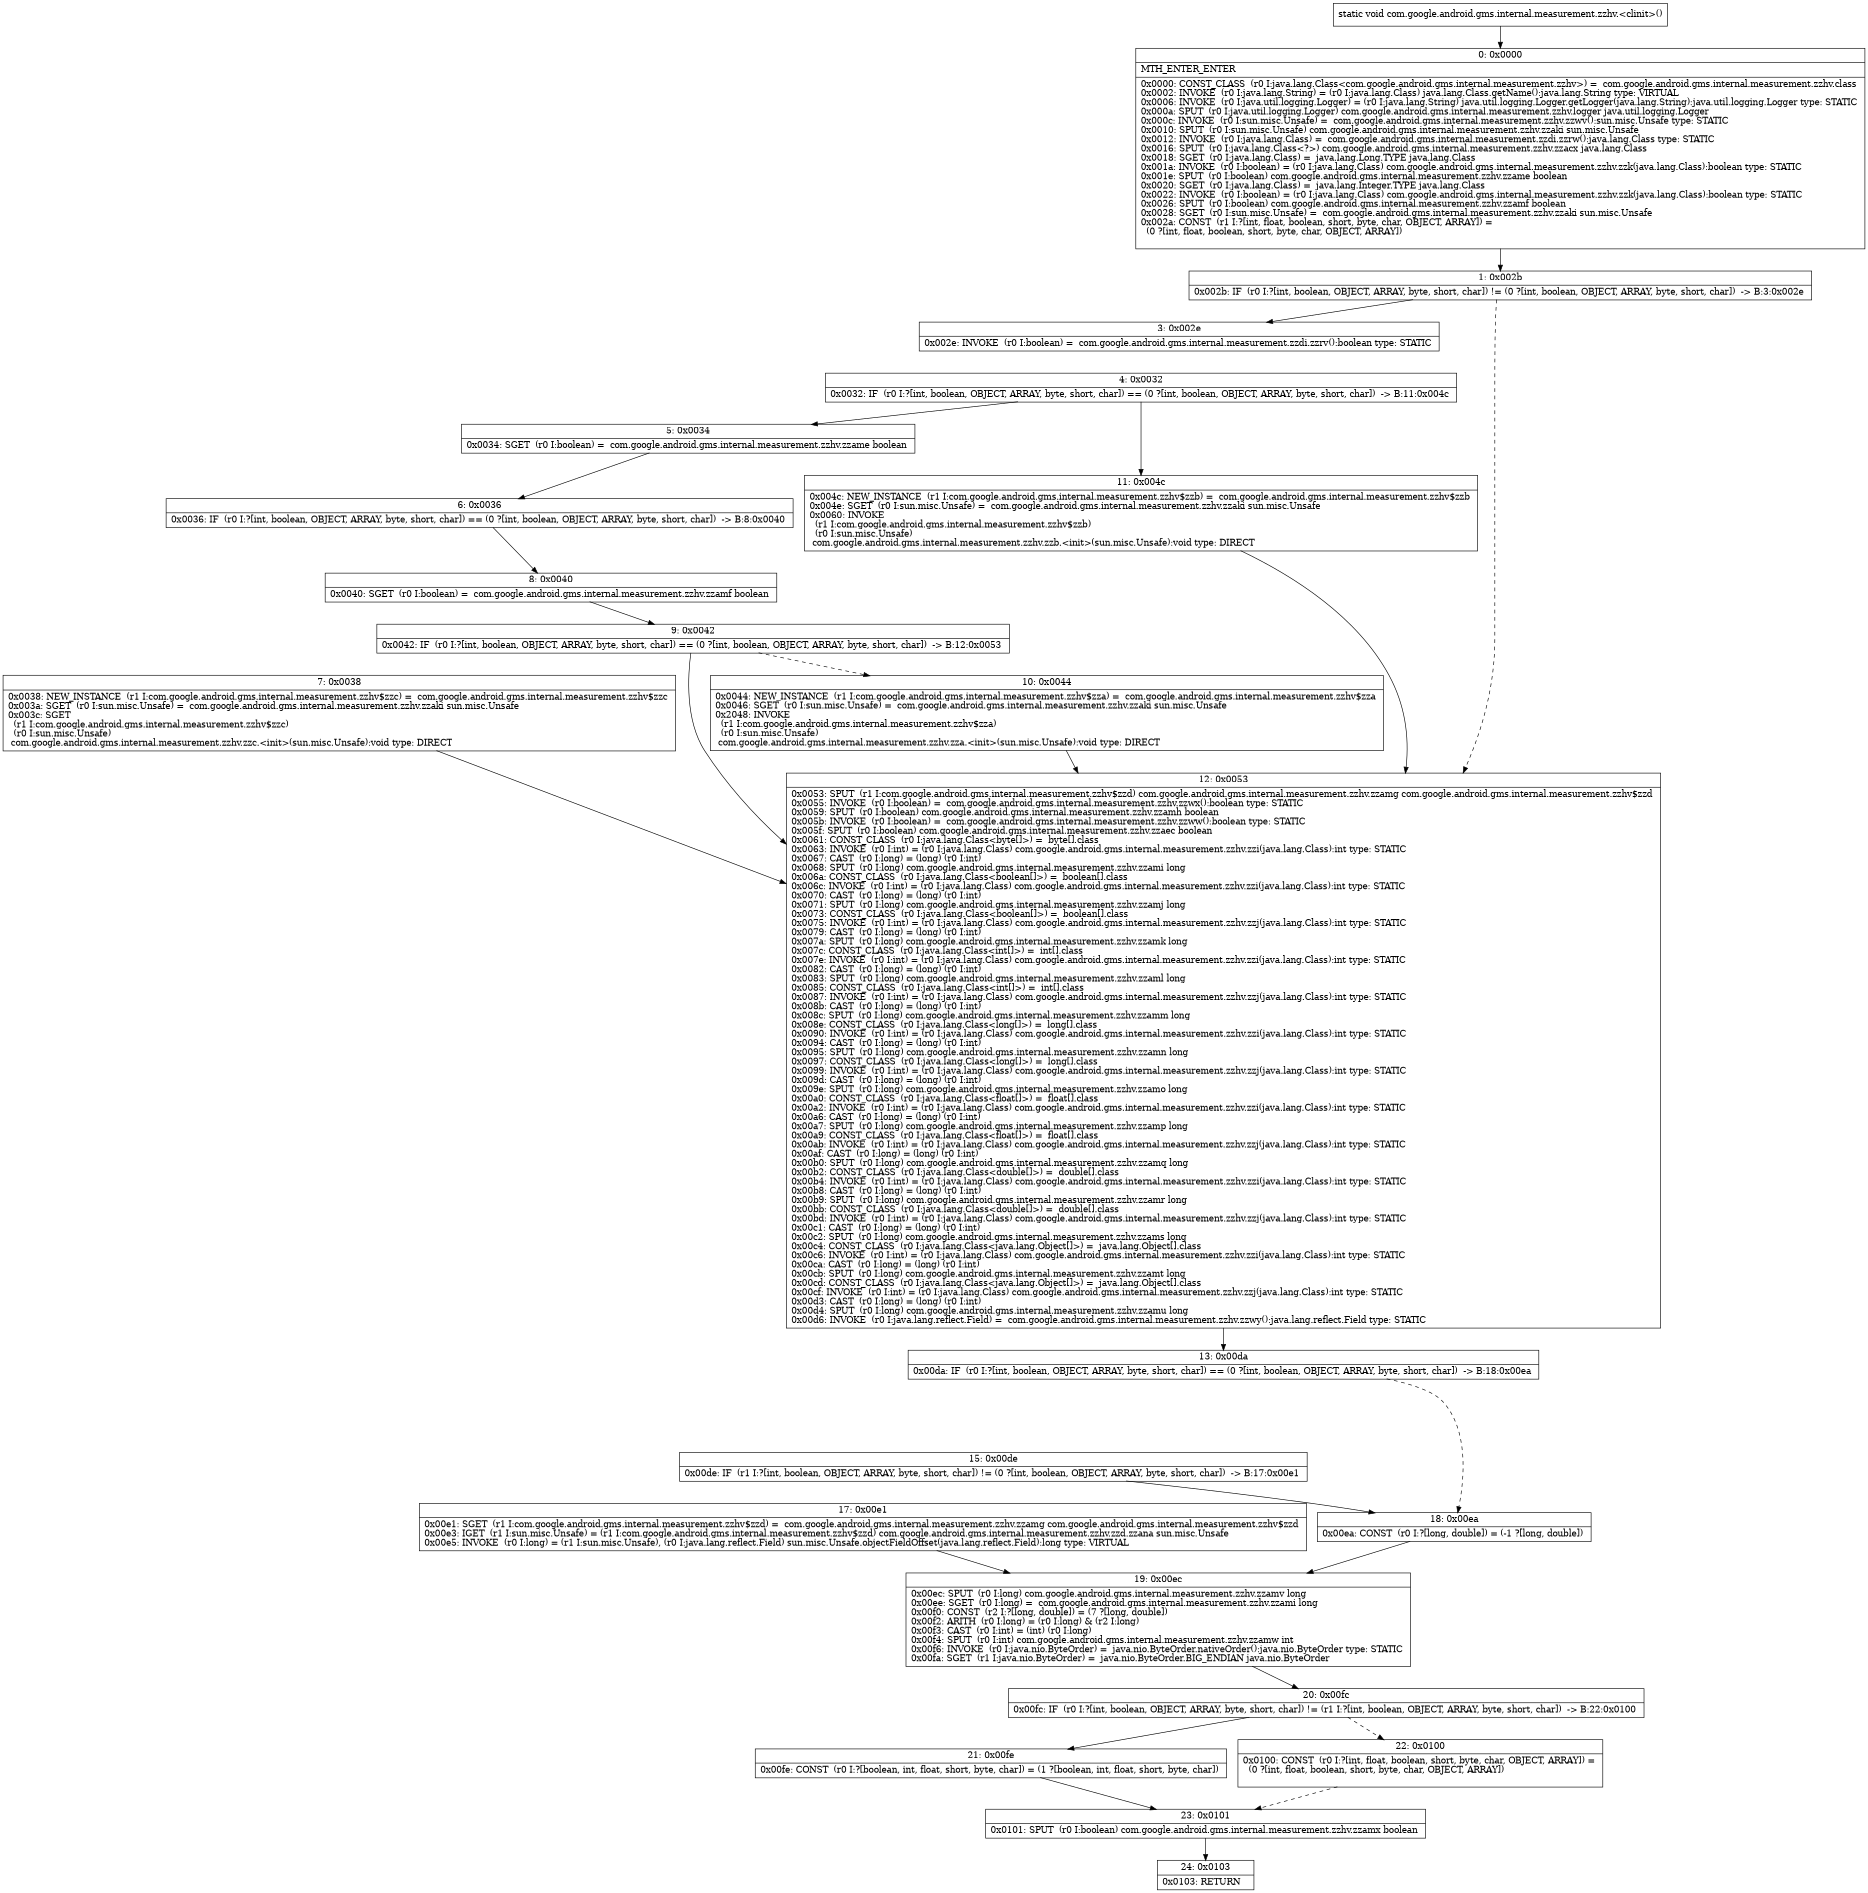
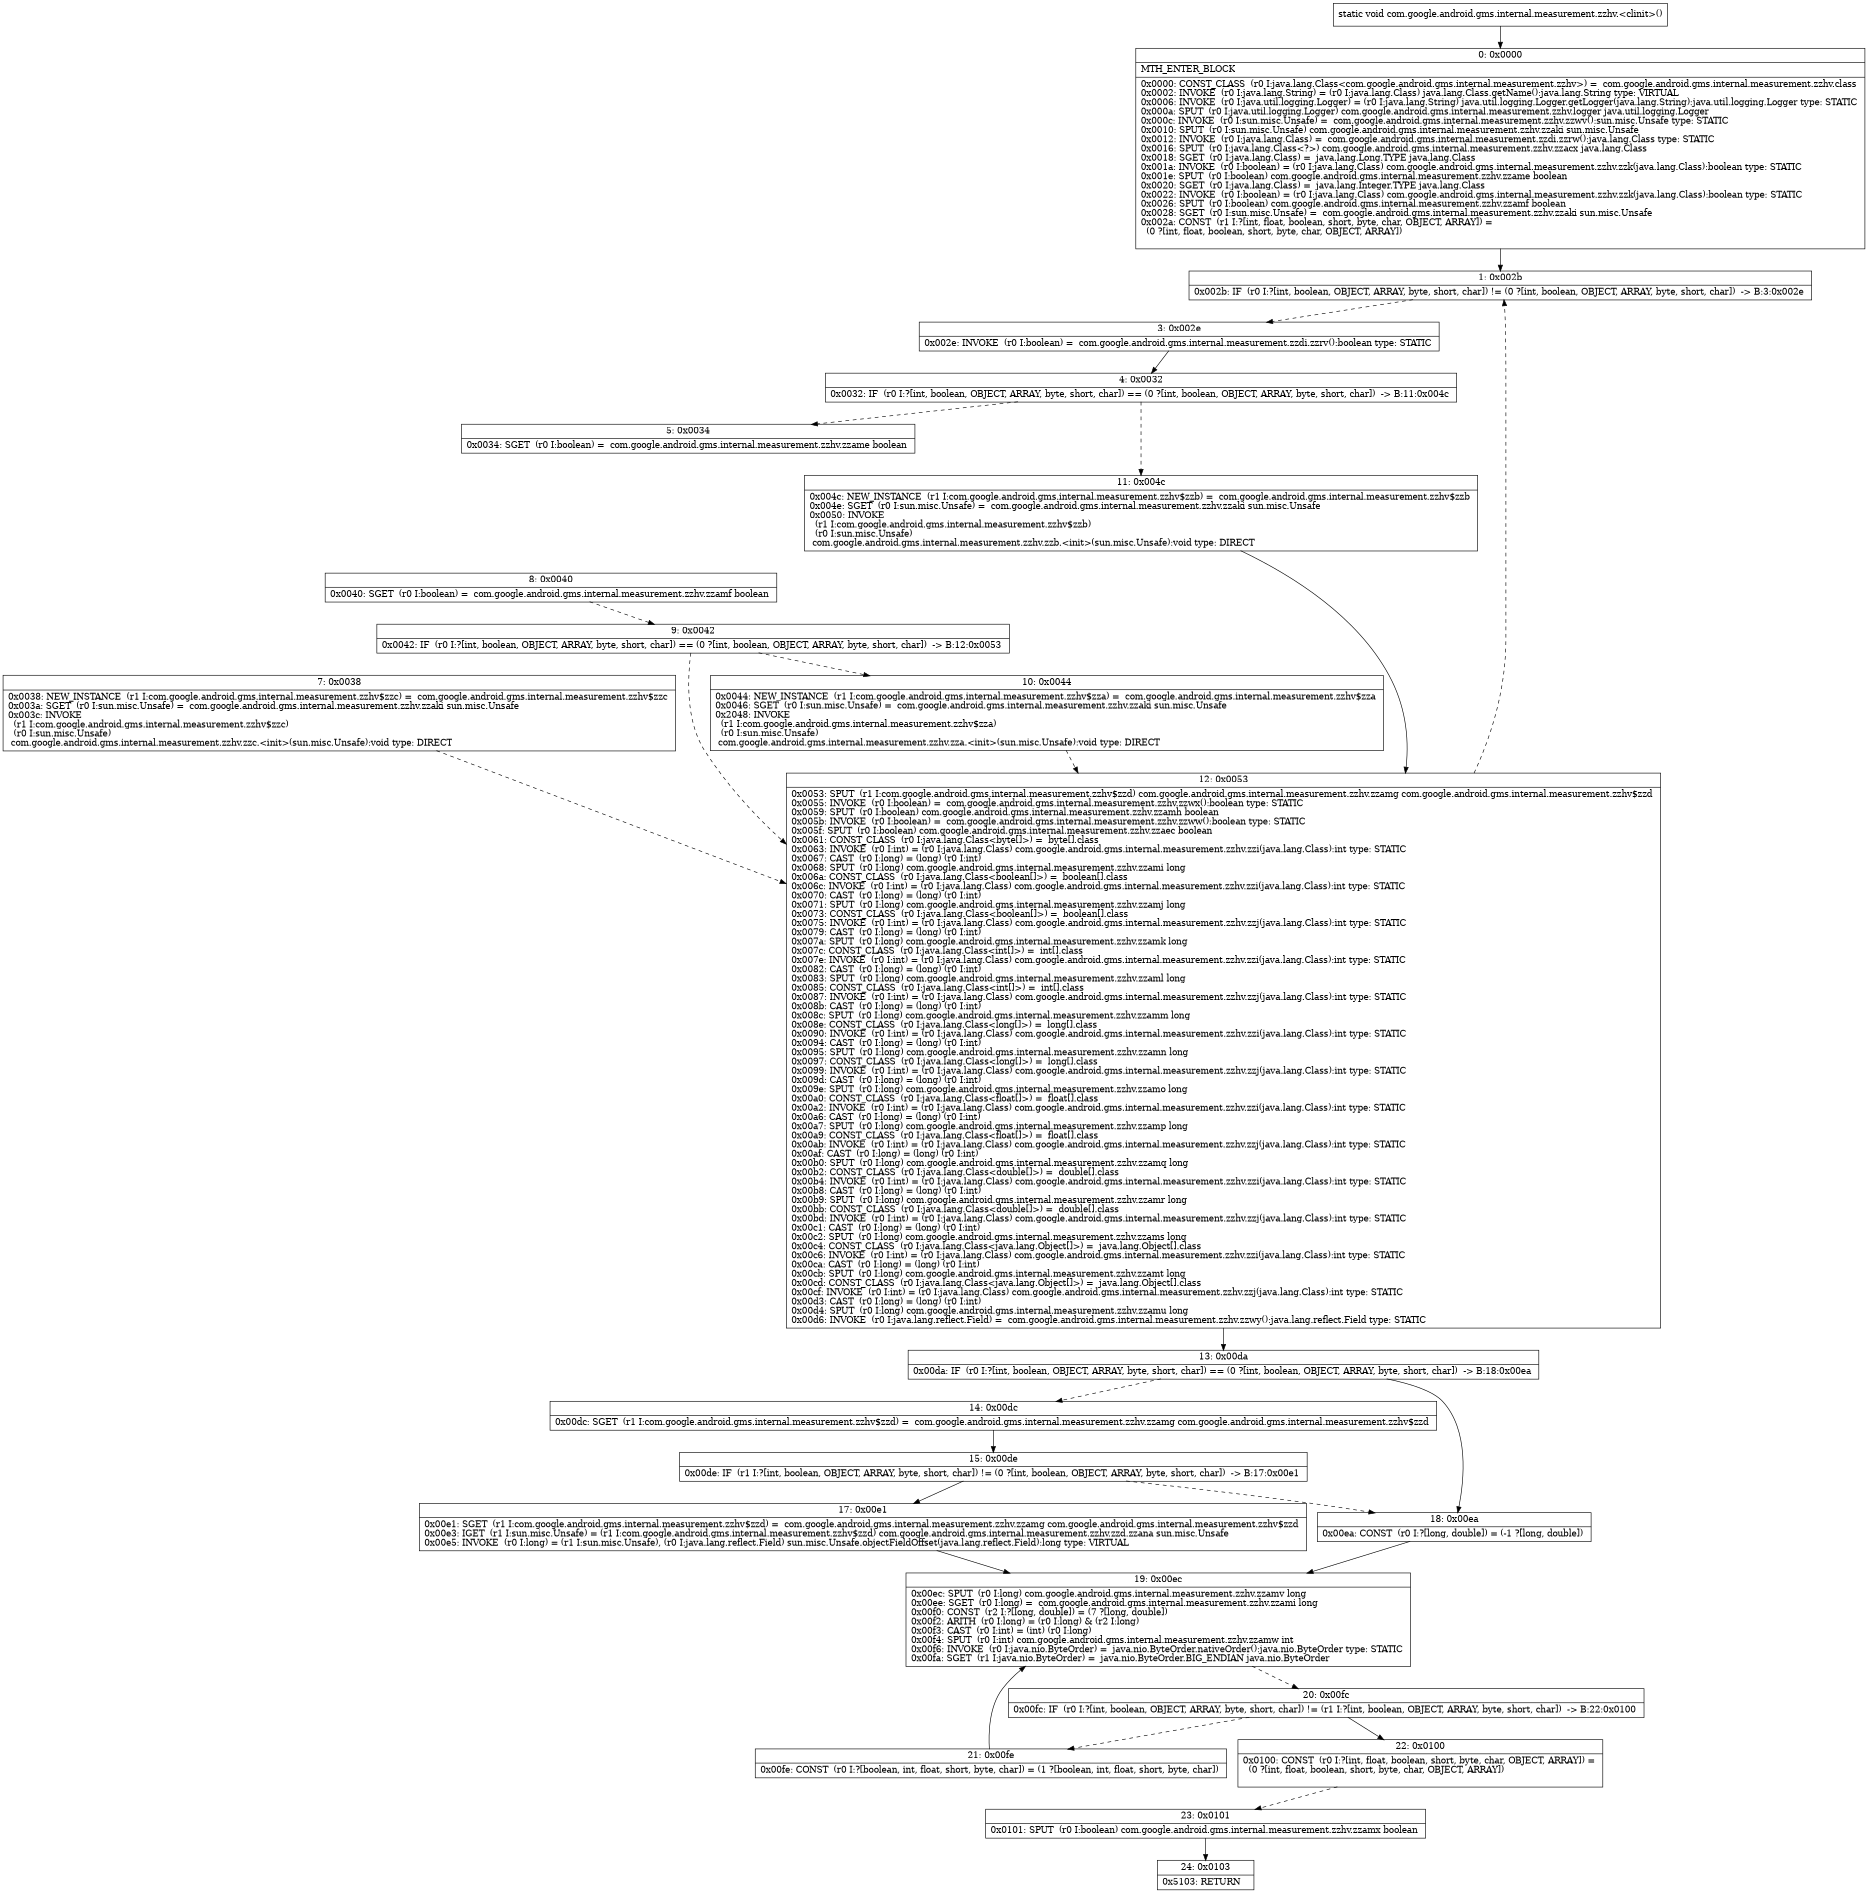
(1188, 70) -> (1188, 70)
(1343, 311) -> (1343, 311)
none -> (1162, 360)
(918, 413) -> (918, 413)
(1141, 436) -> (1141, 436)
(480, 513) -> none
(850, 516) -> (850, 516)
(1495, 536) -> (1506, 542)
(619, 612) -> (619, 612)
(42, 716) -> (48, 716)
(710, 758) -> (710, 758)
(1071, 759) -> (1071, 759)
(608, 816) -> (608, 816)
none -> (993, 1416)
(1455, 1422) -> (1455, 1422)
none -> (941, 1491)
(1248, 1495) -> (1248, 1495)
(1272, 1676) -> (1272, 1676)
(1363, 1727) -> (1363, 1727)
(1162, 1733) -> (1162, 1733)
(1095, 1793) -> (994, 1705)
(1206, 1882) -> (1206, 1882)
